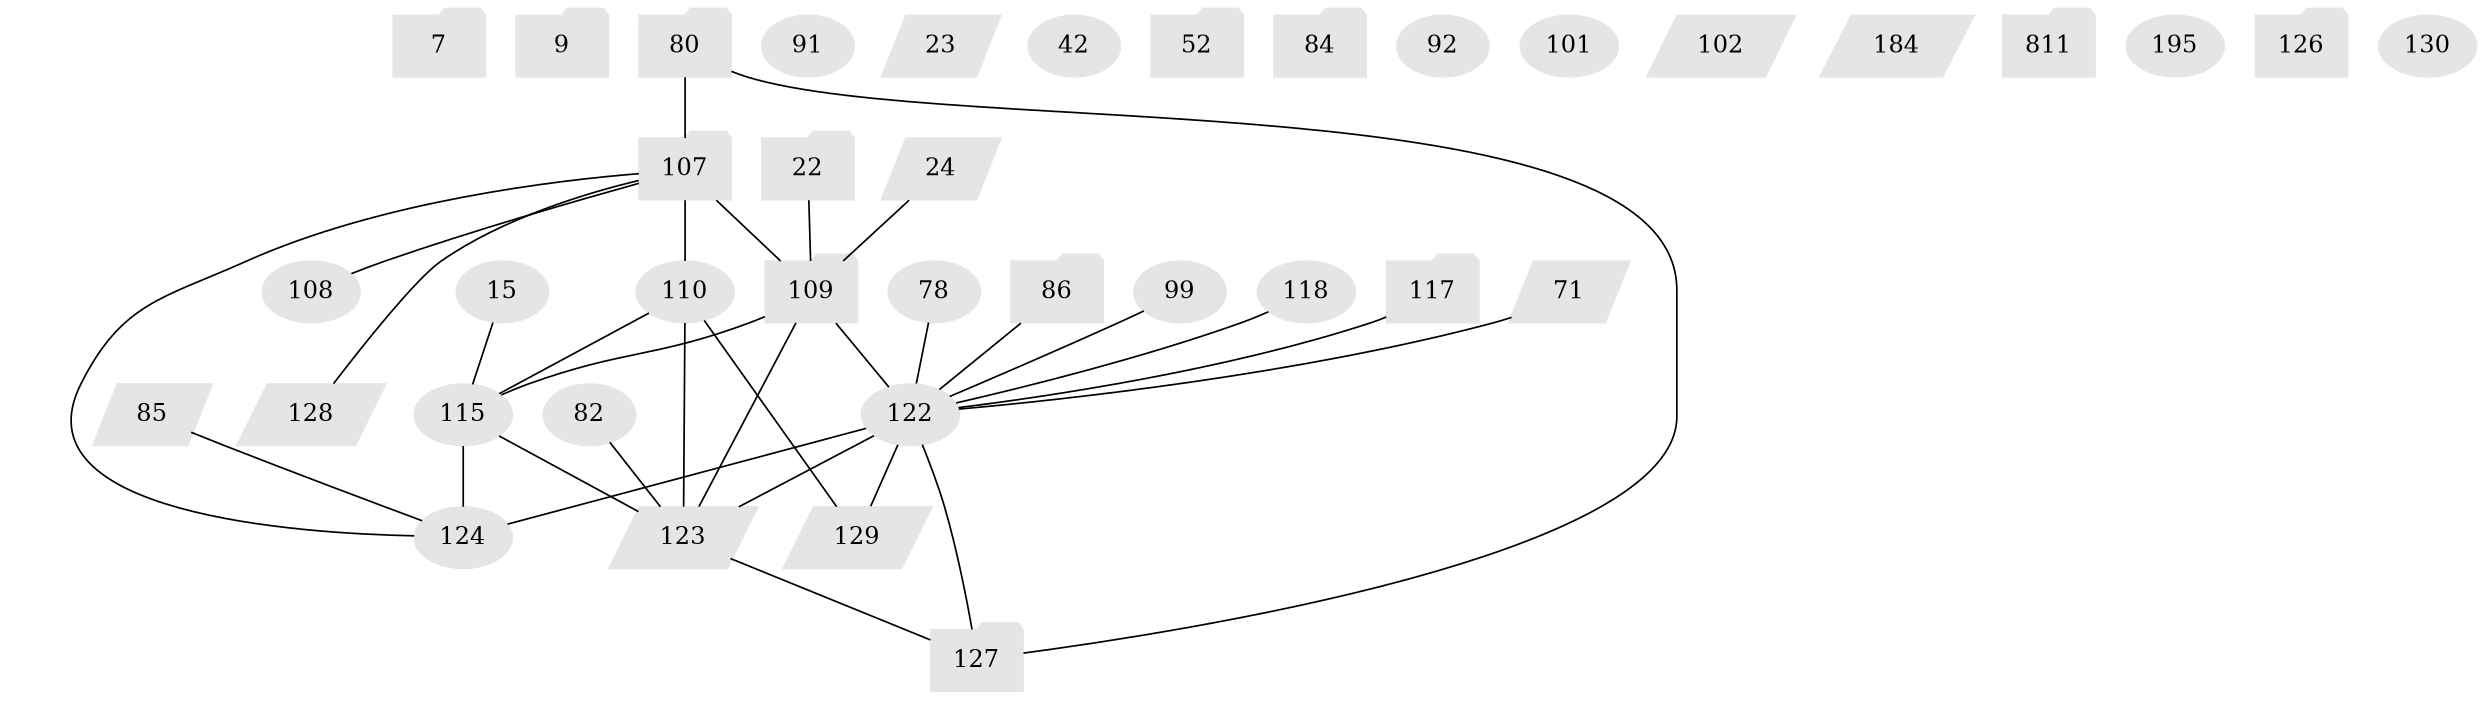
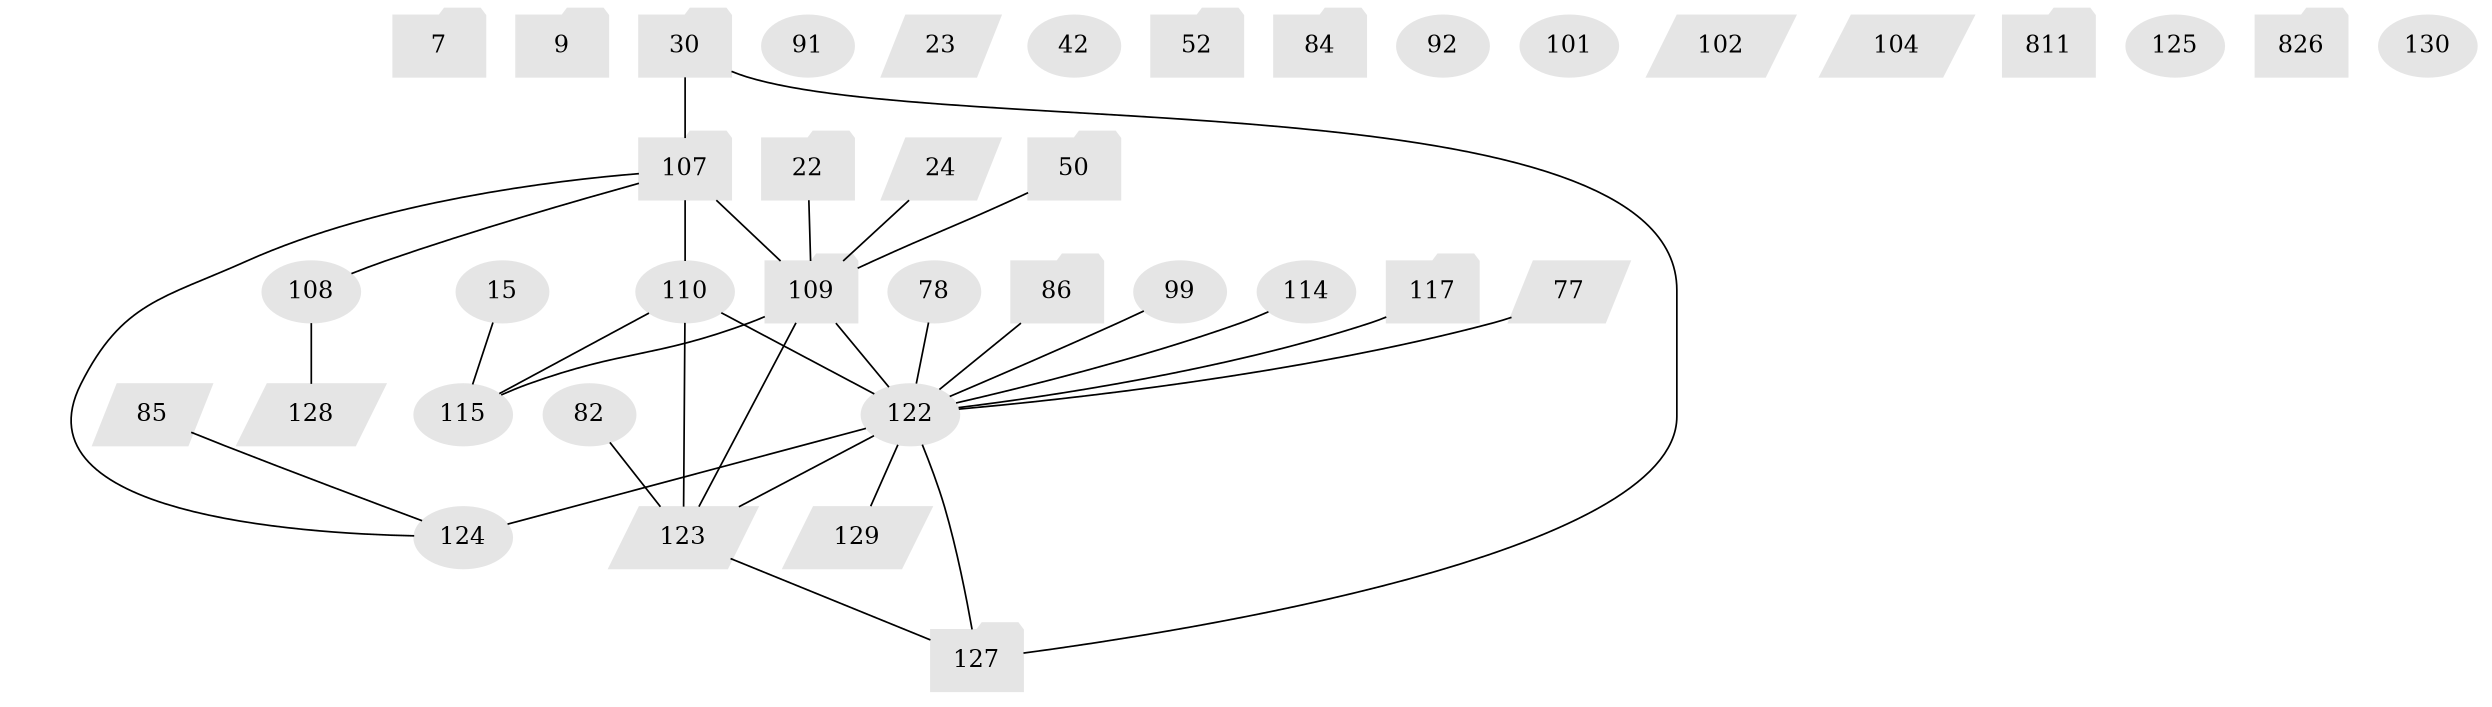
(685, 46) -> (685, 46)
(1897, 46) -> (1897, 46)
(2175, 46) -> (2175, 46)
(2301, 46) -> (2301, 46)
none -> (1074, 169)
(463, 247) -> (311, 354)
(1306, 292) -> (1306, 292)
(1569, 292) -> (1569, 292)
(770, 414) -> (798, 353)
(569, 474) -> none
(463, 476) -> none
